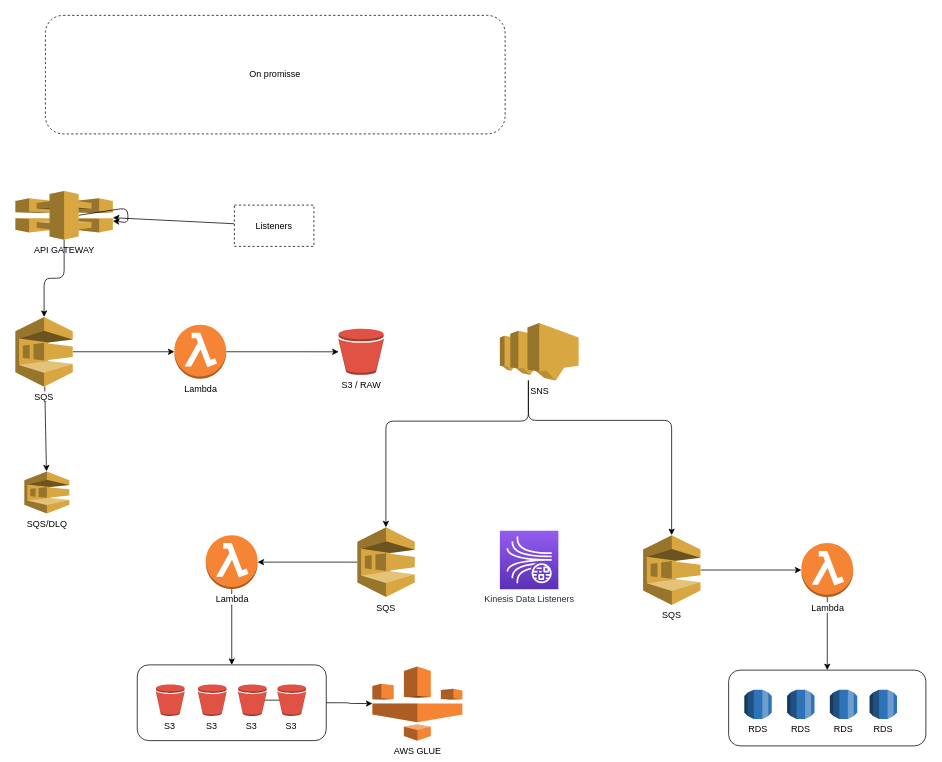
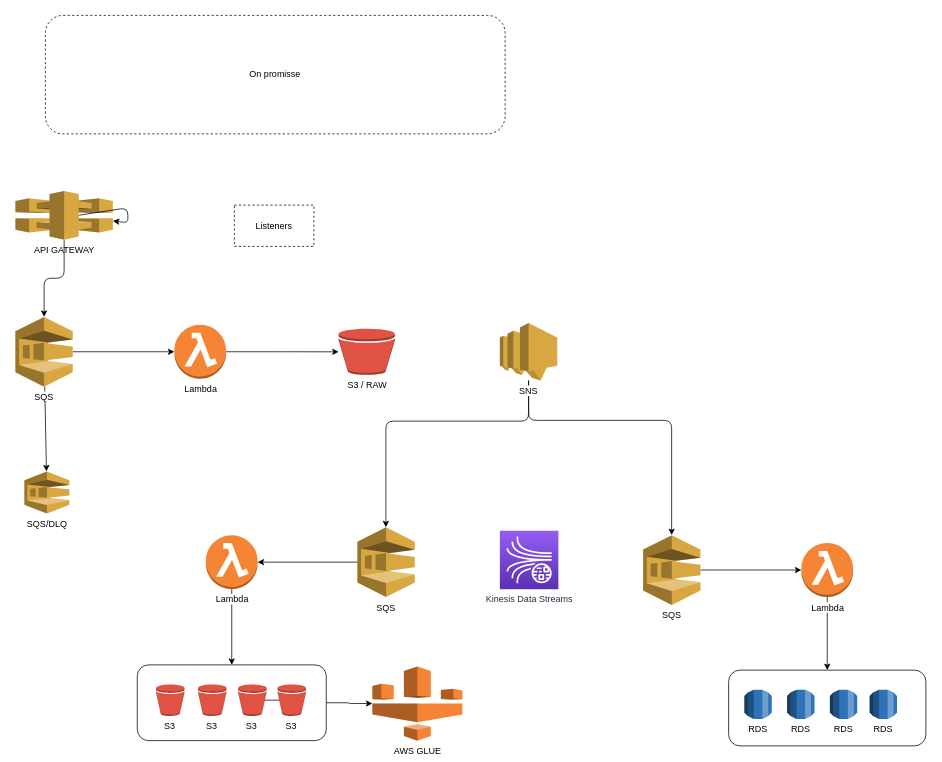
(176, 221) -> none
(361, 352) -> (367, 352)
(539, 352) -> (529, 352)
(530, 600) -> (530, 600)
